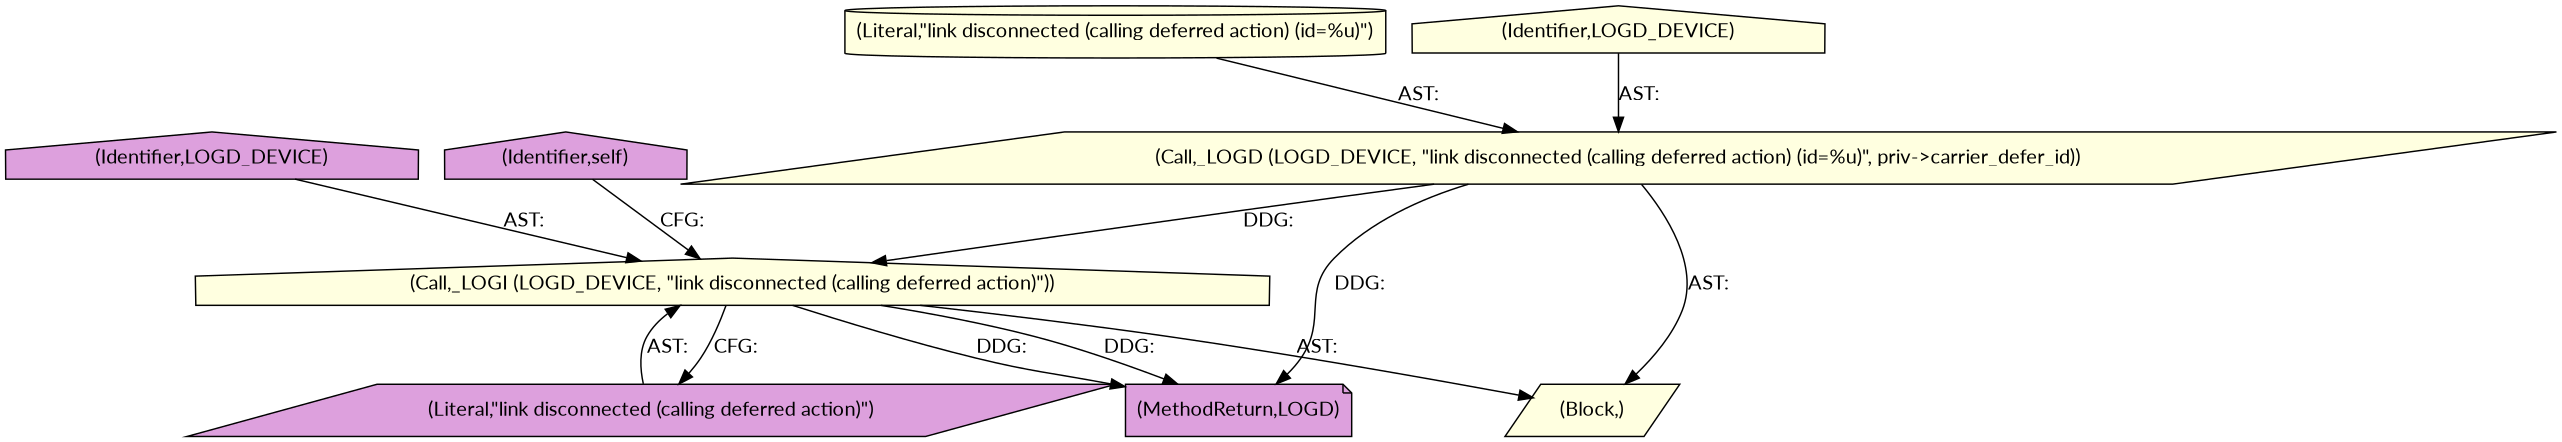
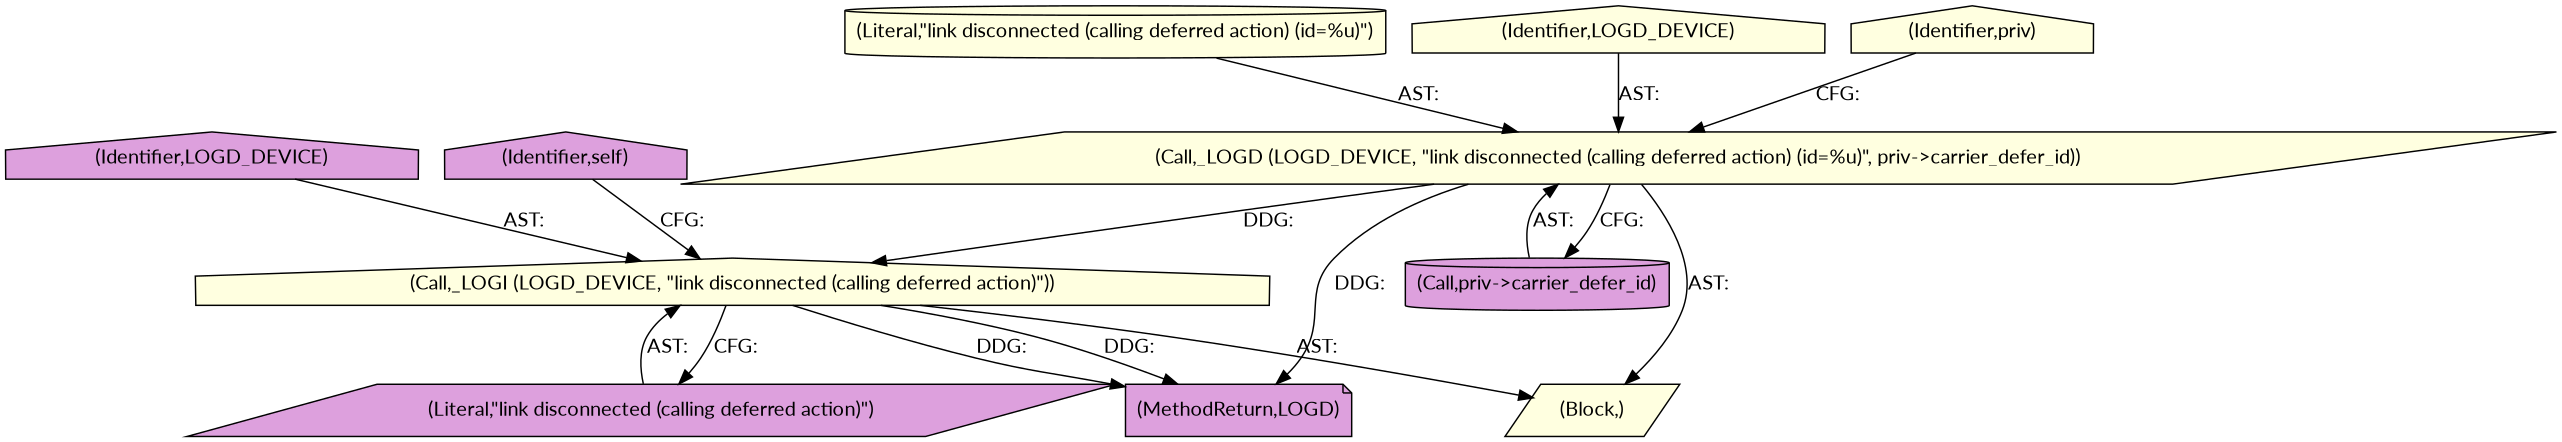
none -> (1972, 32)
none -> (1537, 284)
